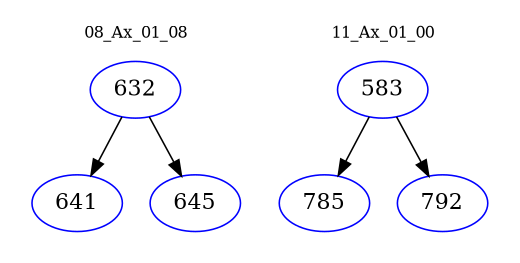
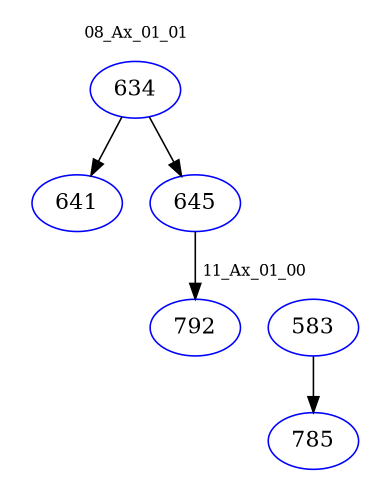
(136, 34) -> (136, 34)
(135, 90) -> (135, 90)
(409, 139) -> (195, 266)
